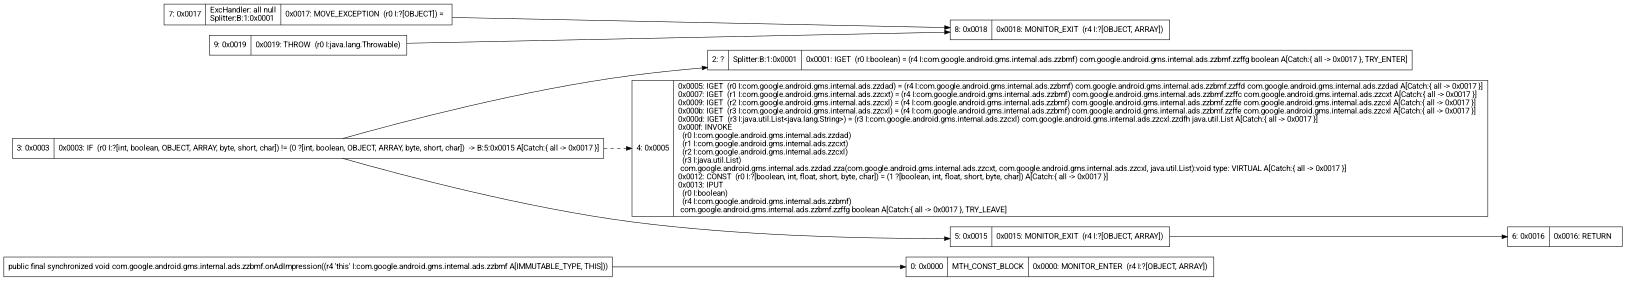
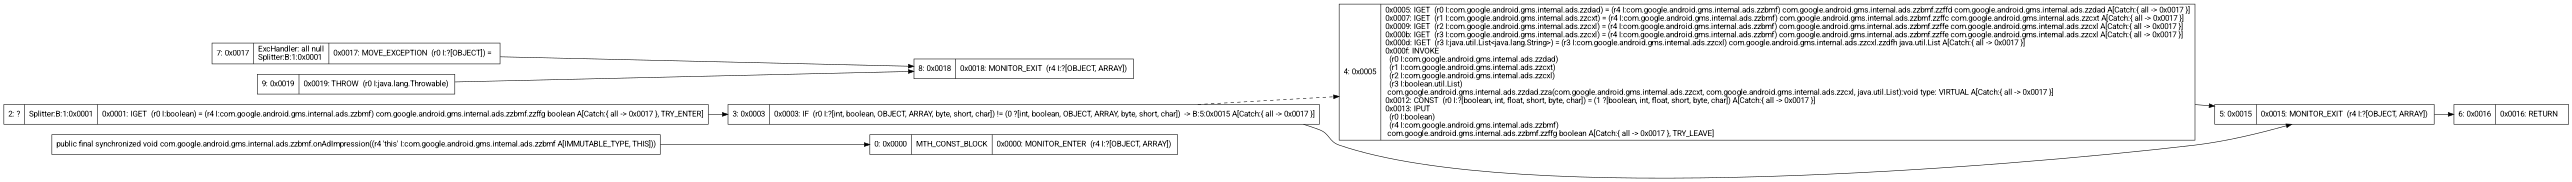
(521, 95) -> (715, 114)
none -> (2202, 105)
(710, 160) -> (1424, 84)
